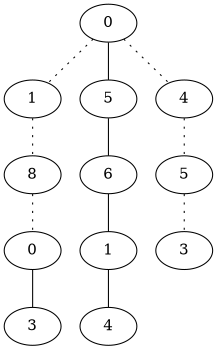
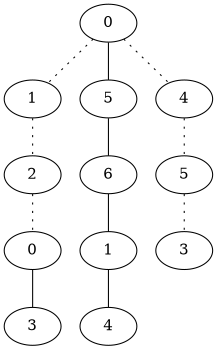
(33, 175) -> (33, 175)
